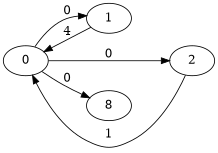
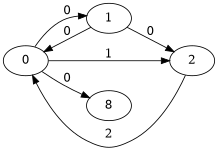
(67, 32) -> (67, 32)
none -> (147, 38)
(109, 54) -> (109, 54)
(109, 134) -> (109, 134)
